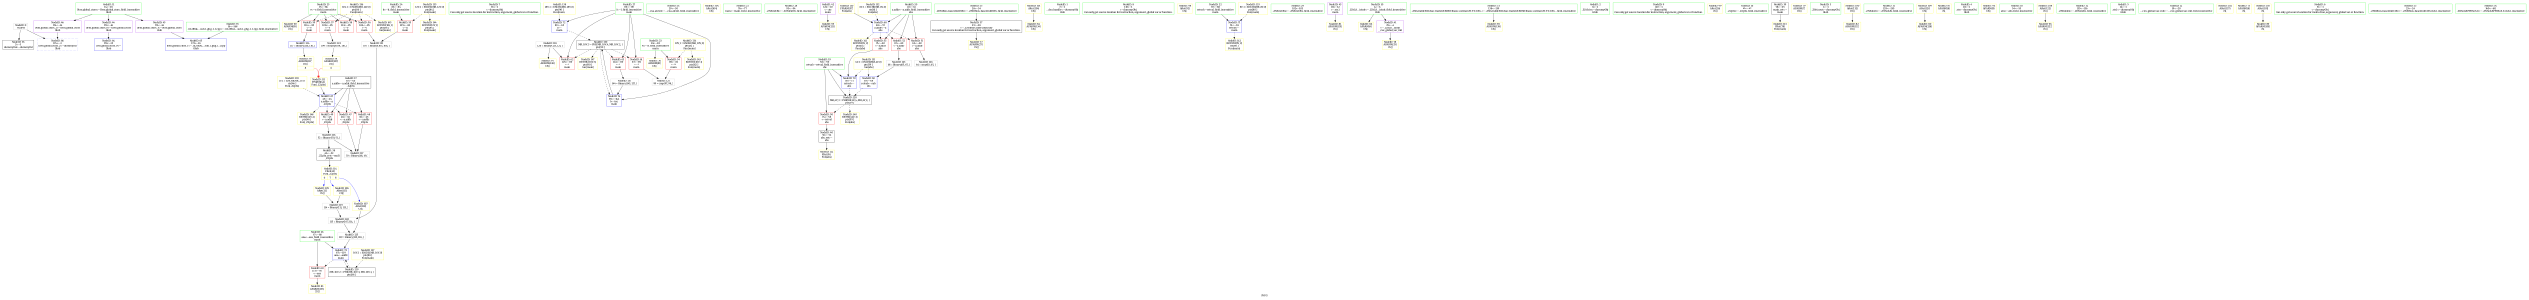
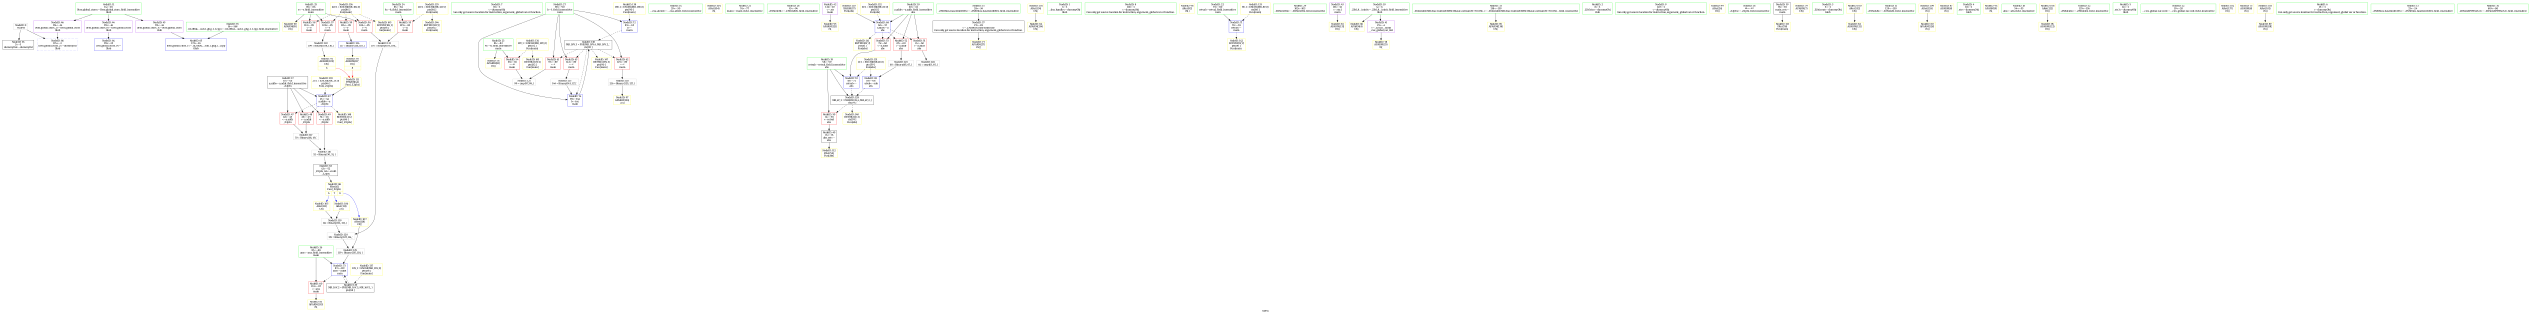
(317, 17) -> none
(557, 52) -> (622, 73)
(342, 145) -> (315, 144)
